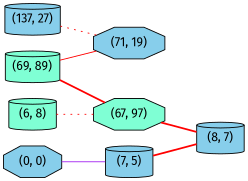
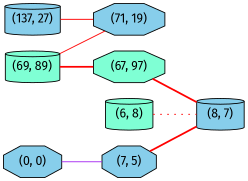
(78, 31) -> (77, 19)
(75, 114) -> (175, 114)
(129, 162) -> (129, 162)
